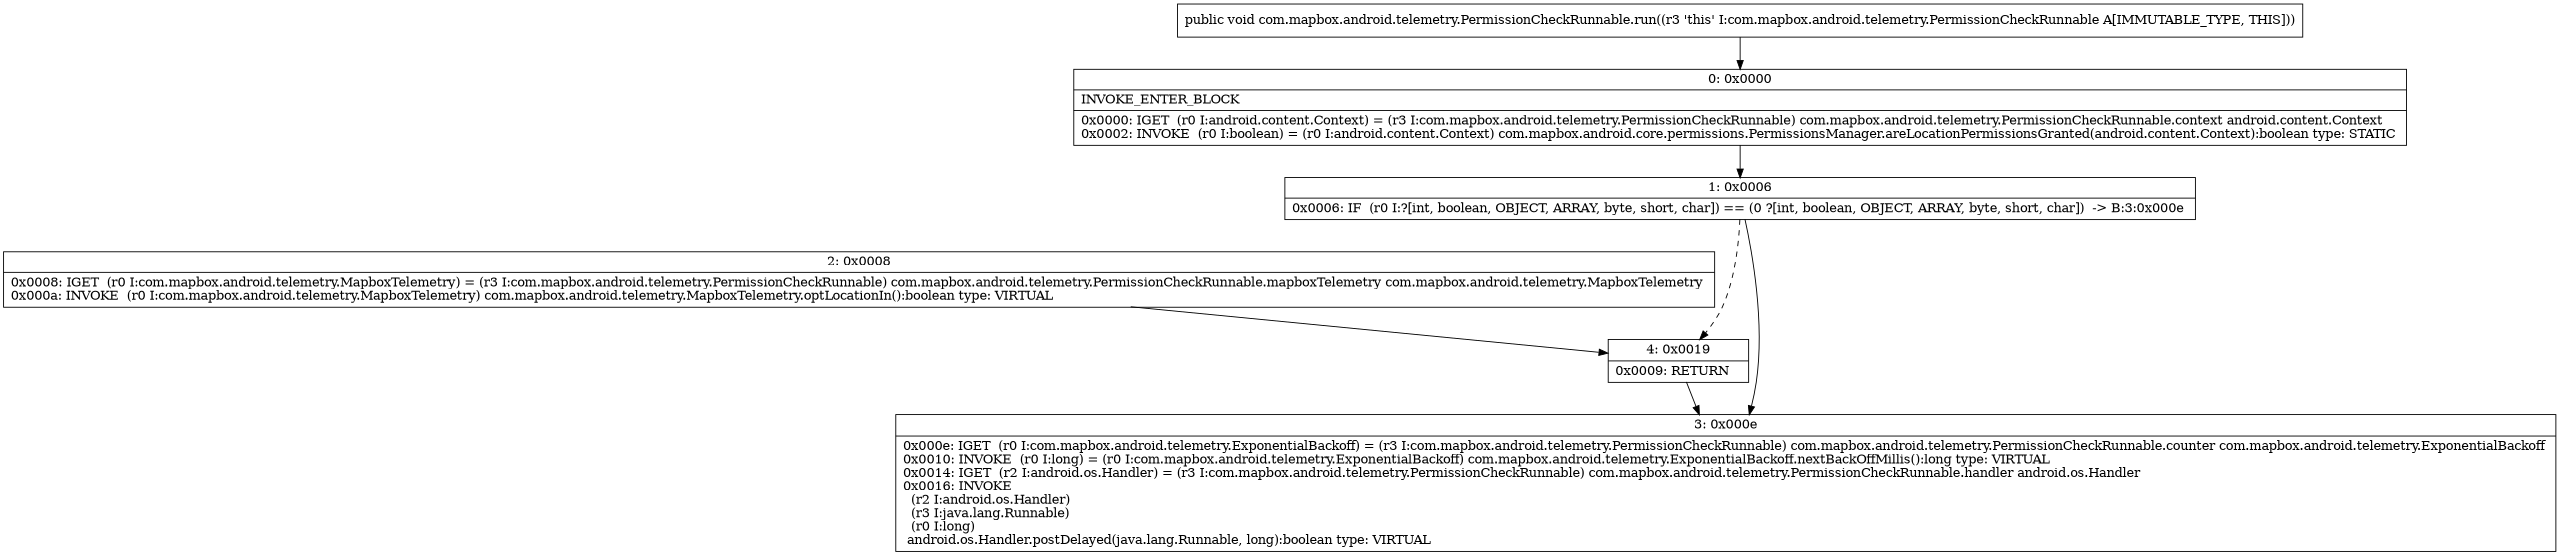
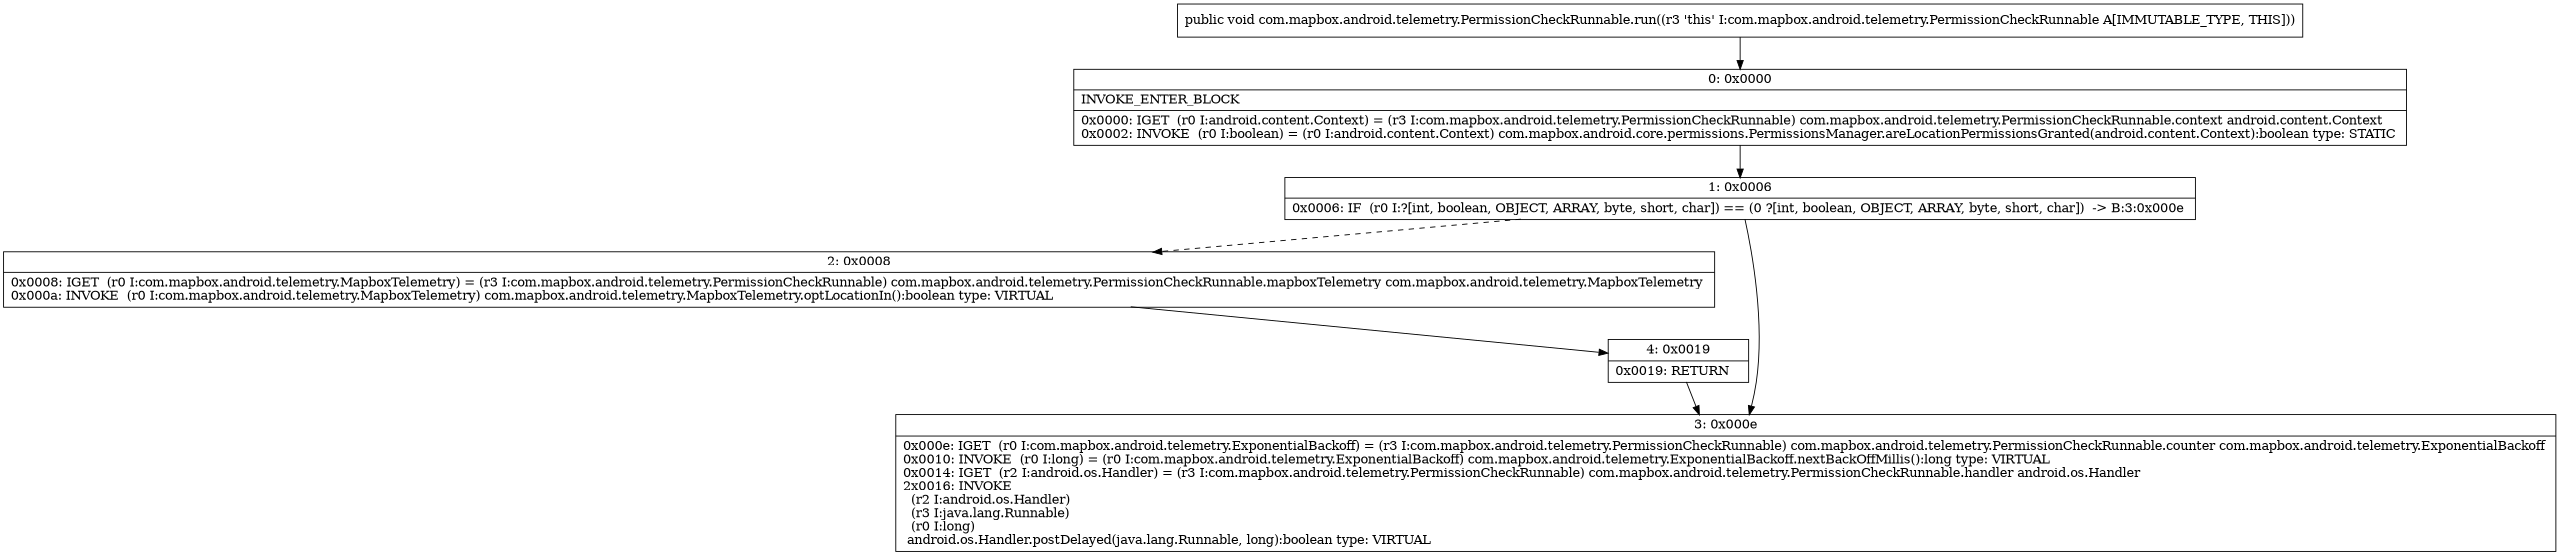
(1732, 279) -> (1341, 235)
(1678, 371) -> (1678, 371)
(962, 487) -> (962, 487)
